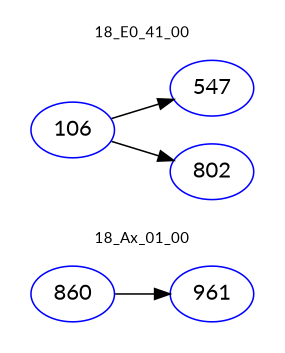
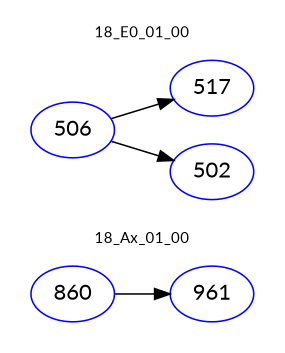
(142, 33) -> (142, 33)
(212, 88) -> (212, 88)
(73, 130) -> (73, 130)
(212, 172) -> (212, 172)
